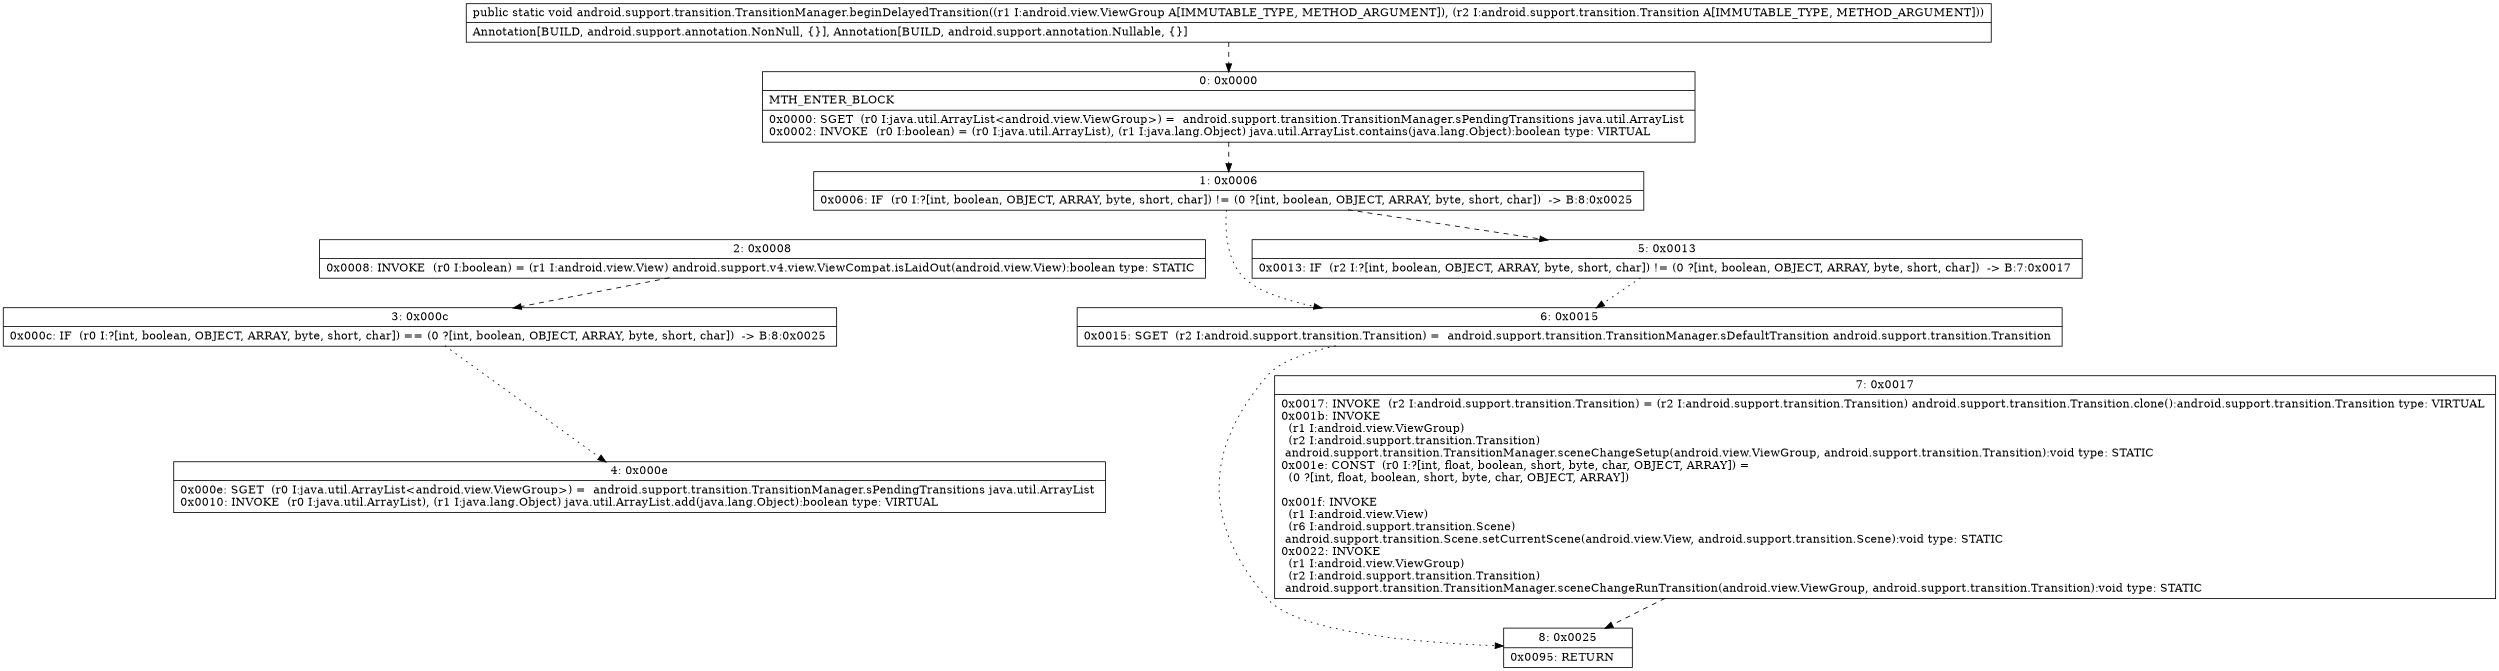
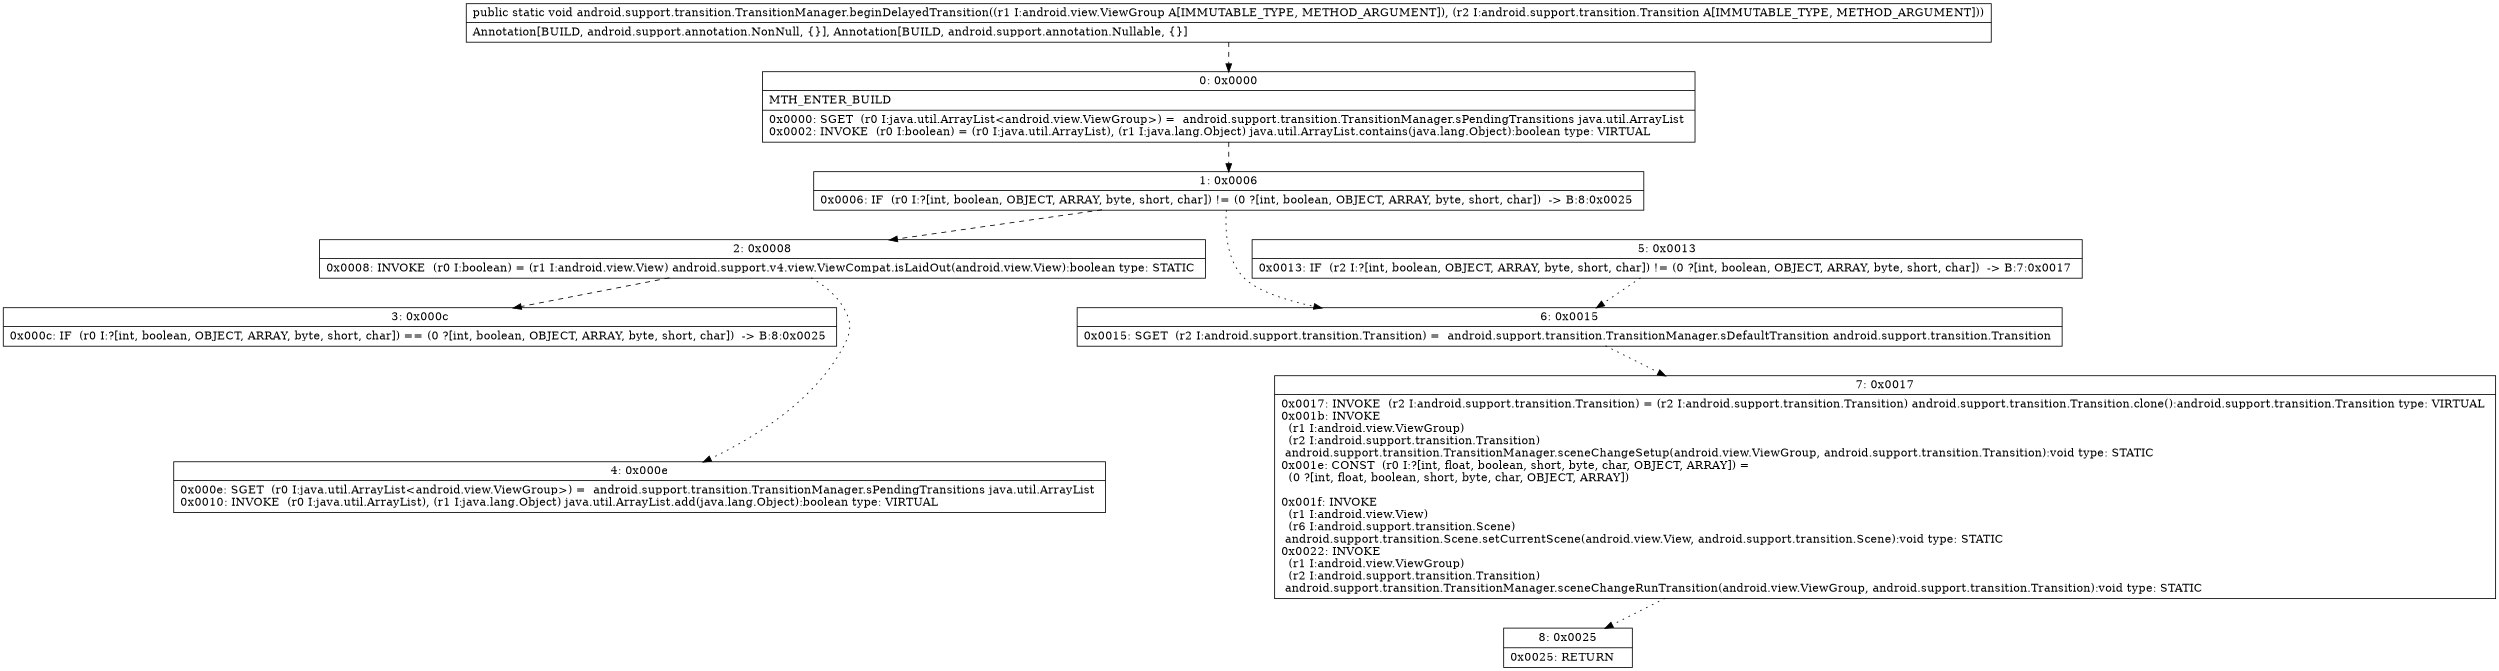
(832, 100) -> (831, 100)
(1444, 224) -> (1000, 224)
(522, 402) -> (817, 383)
(1242, 563) -> (1632, 359)
(1639, 612) -> (1639, 612)
(1568, 657) -> (1568, 657)
